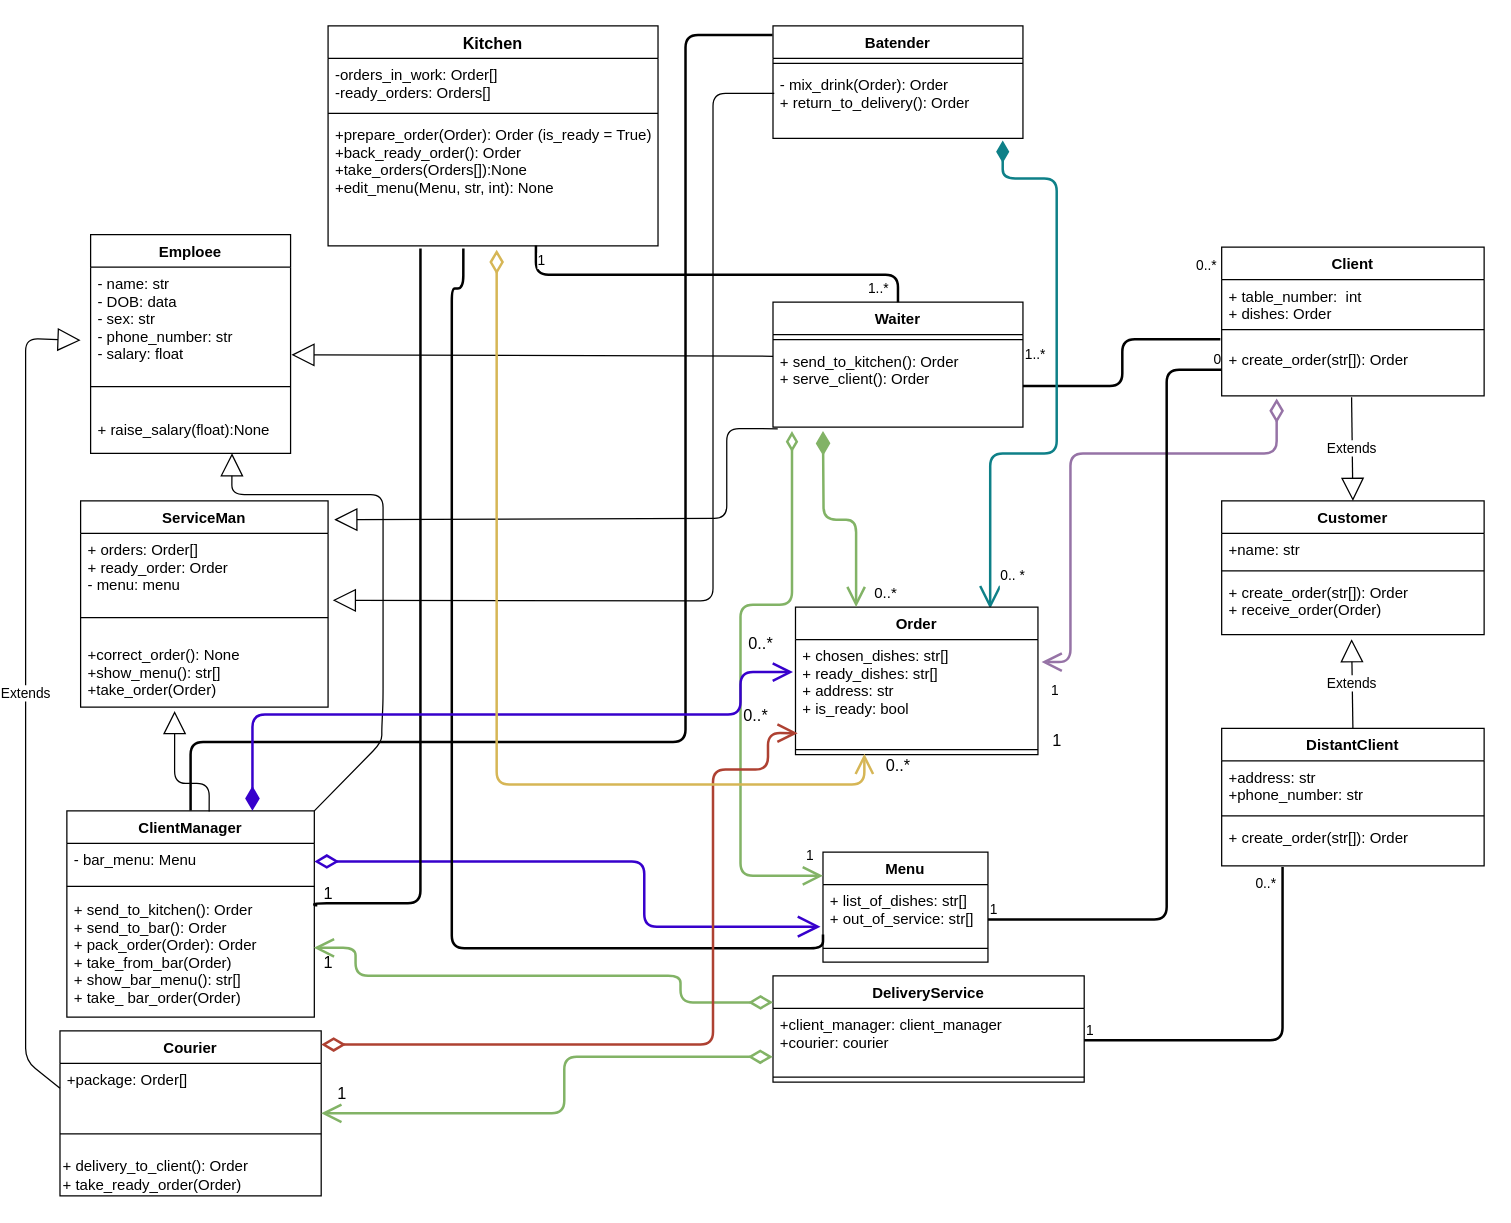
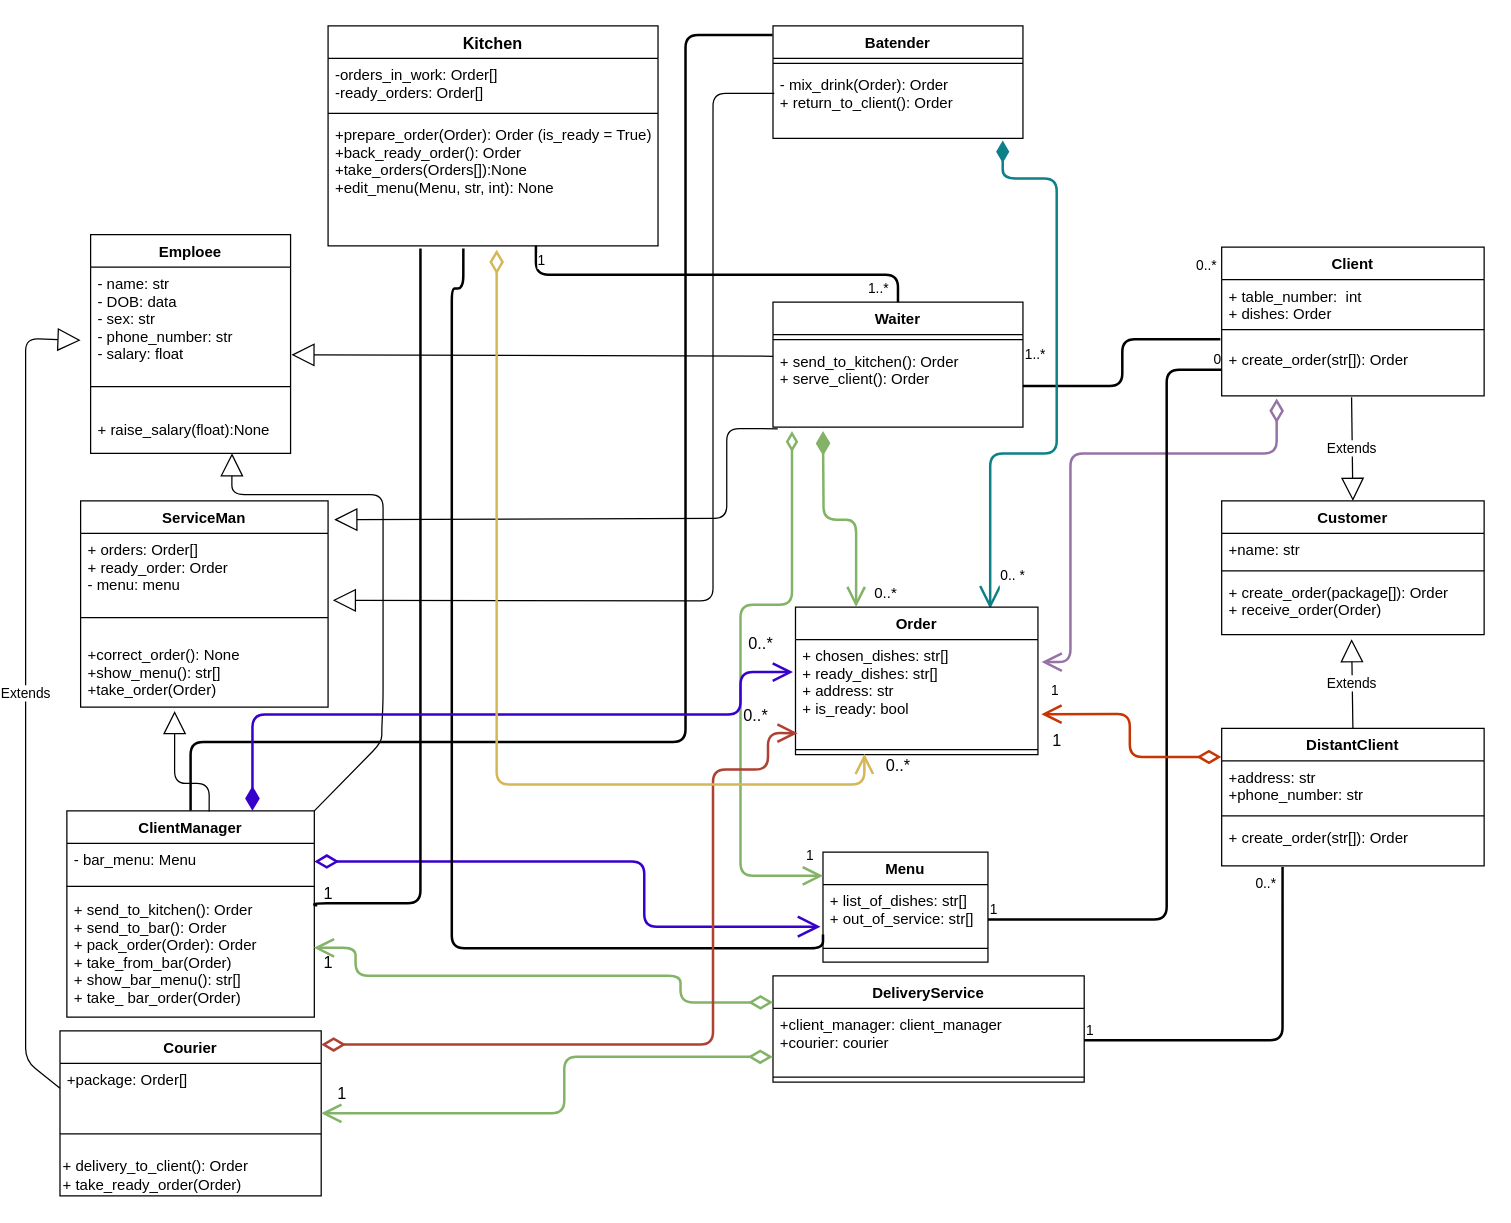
(430, 75) -> (430, 75)
(875, 85) -> (875, 85)
(1341, 593) -> (1357, 593)
none -> (1130, 728)
